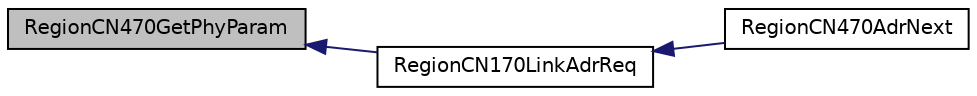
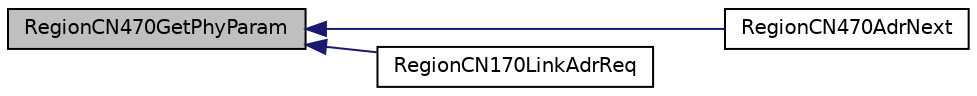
(699, 46) -> (525, 29)
